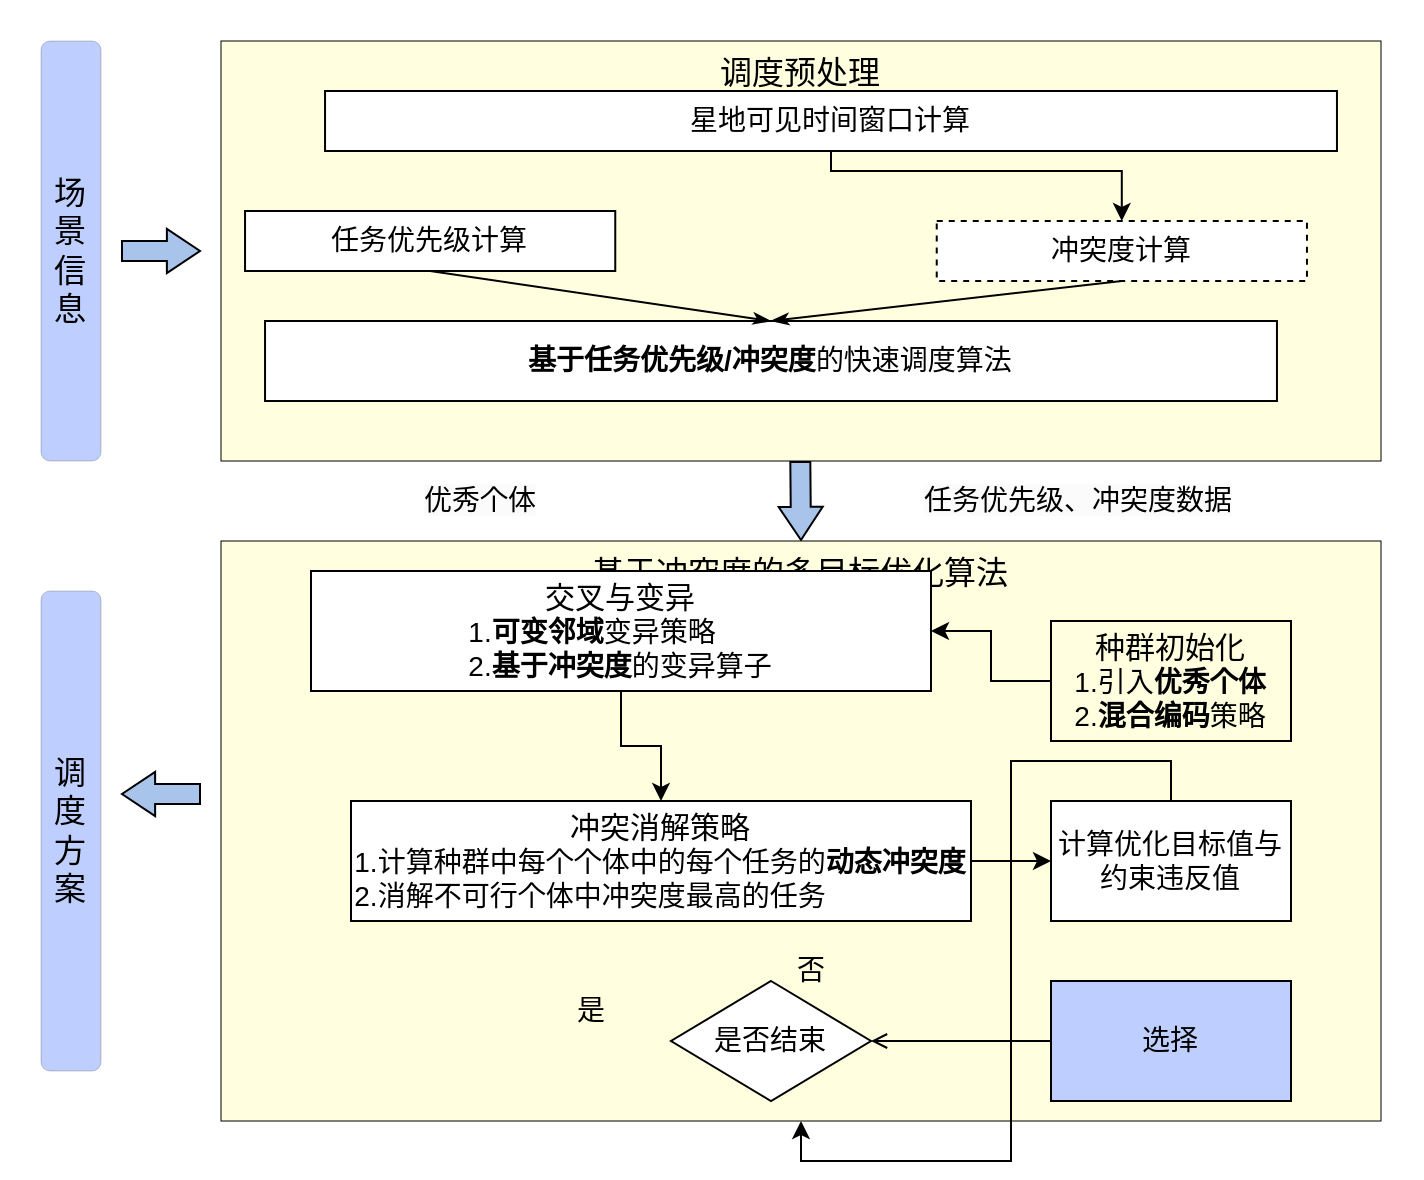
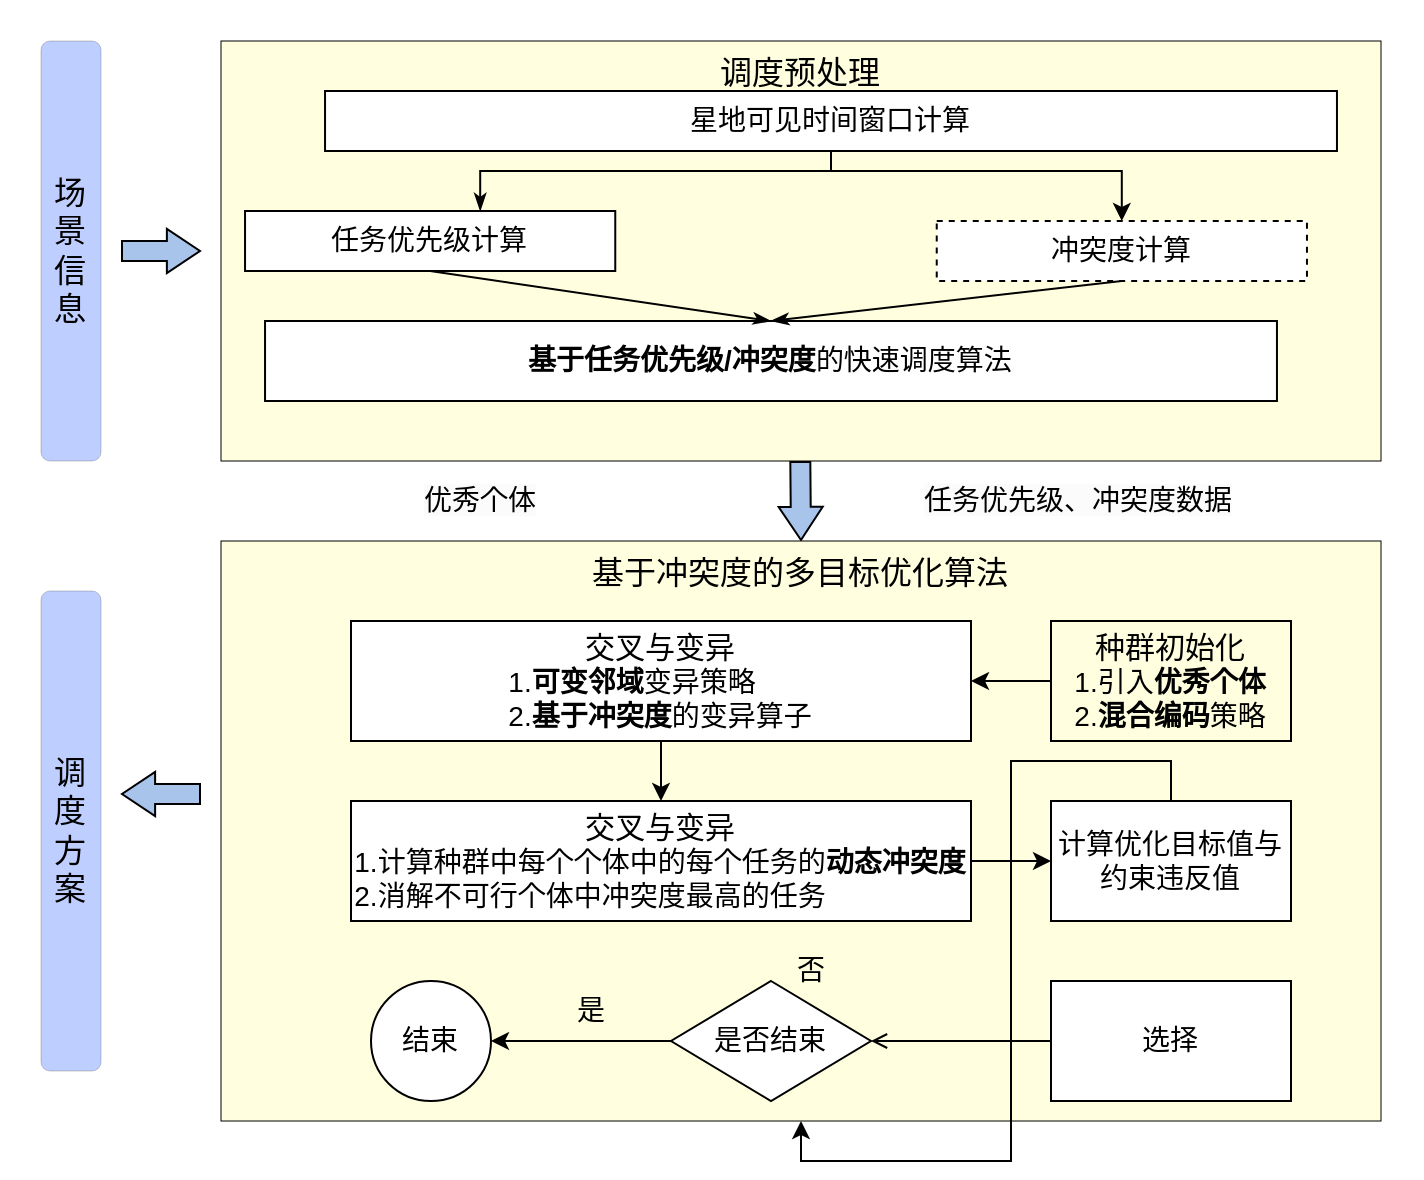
none -> (641, 171)
(621, 631) -> (661, 681)
(661, 861) -> (661, 861)
none -> (431, 1041)
none -> (588, 1041)
(1171, 1041) -> (1171, 1041)
